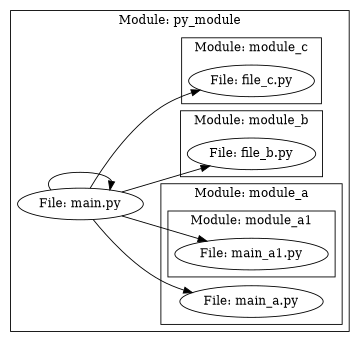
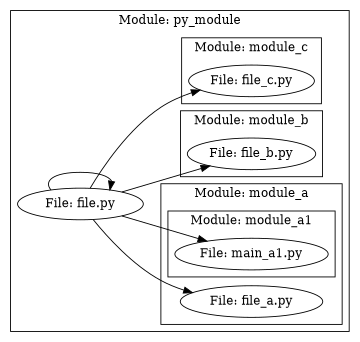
(80, 204) -> (80, 204)
(252, 302) -> (252, 302)
